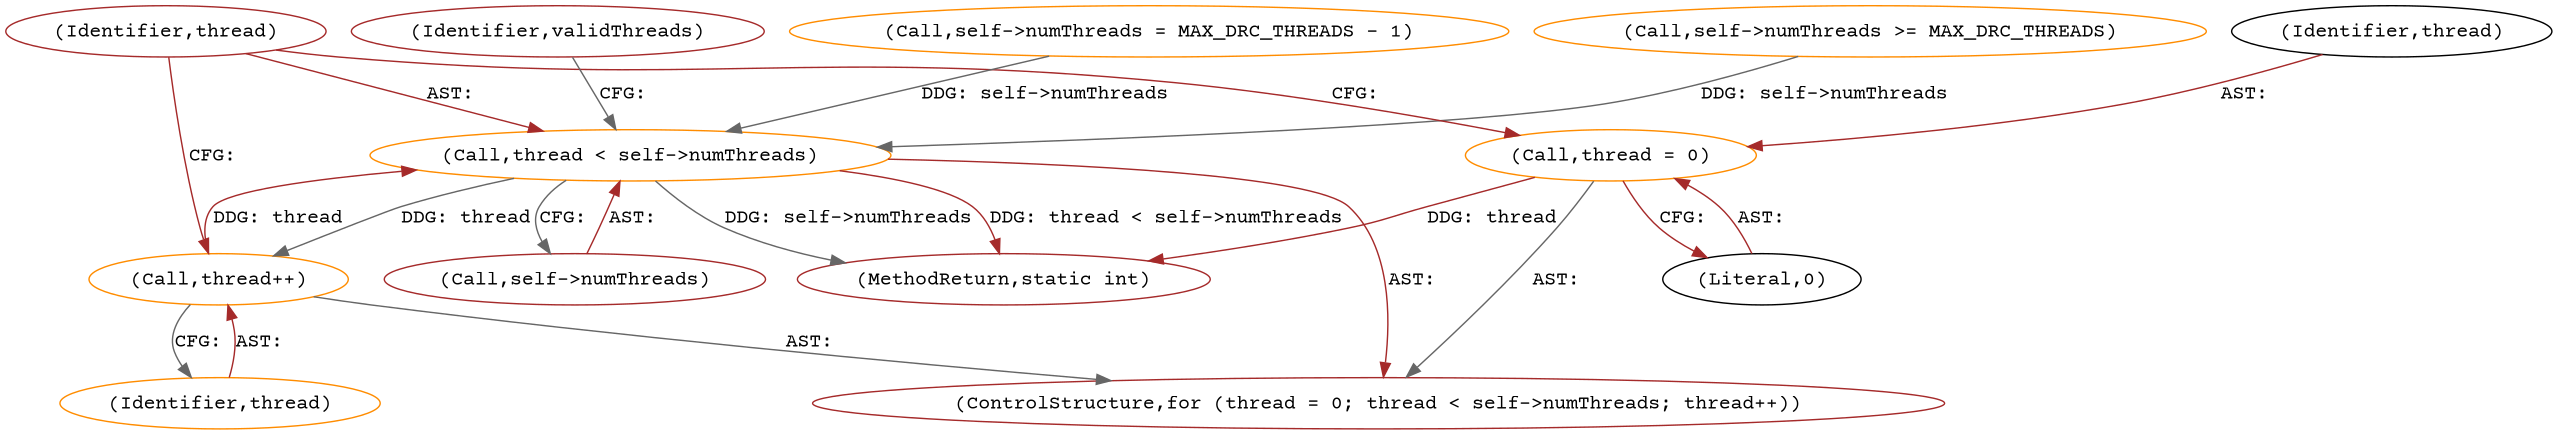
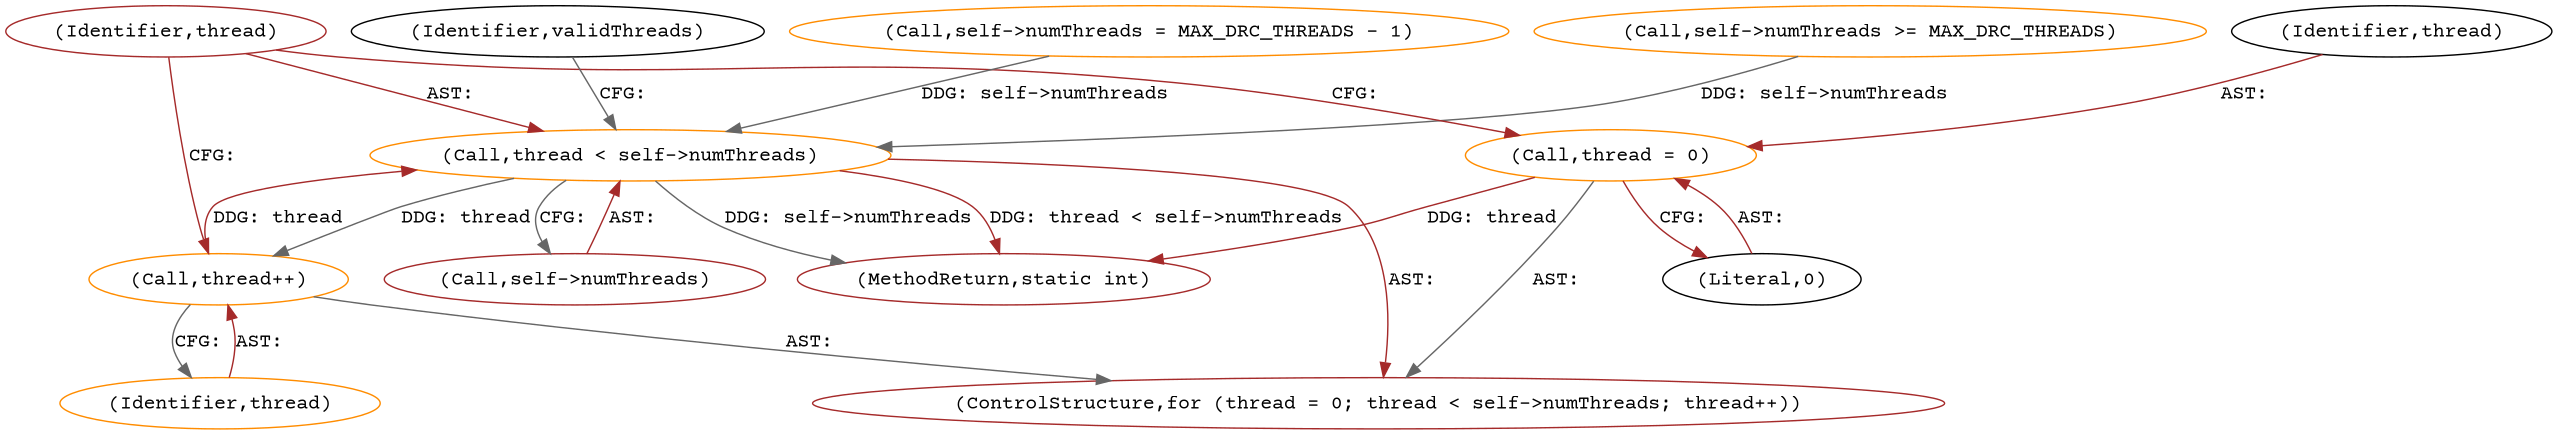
(558, 31) -> (558, 31)
